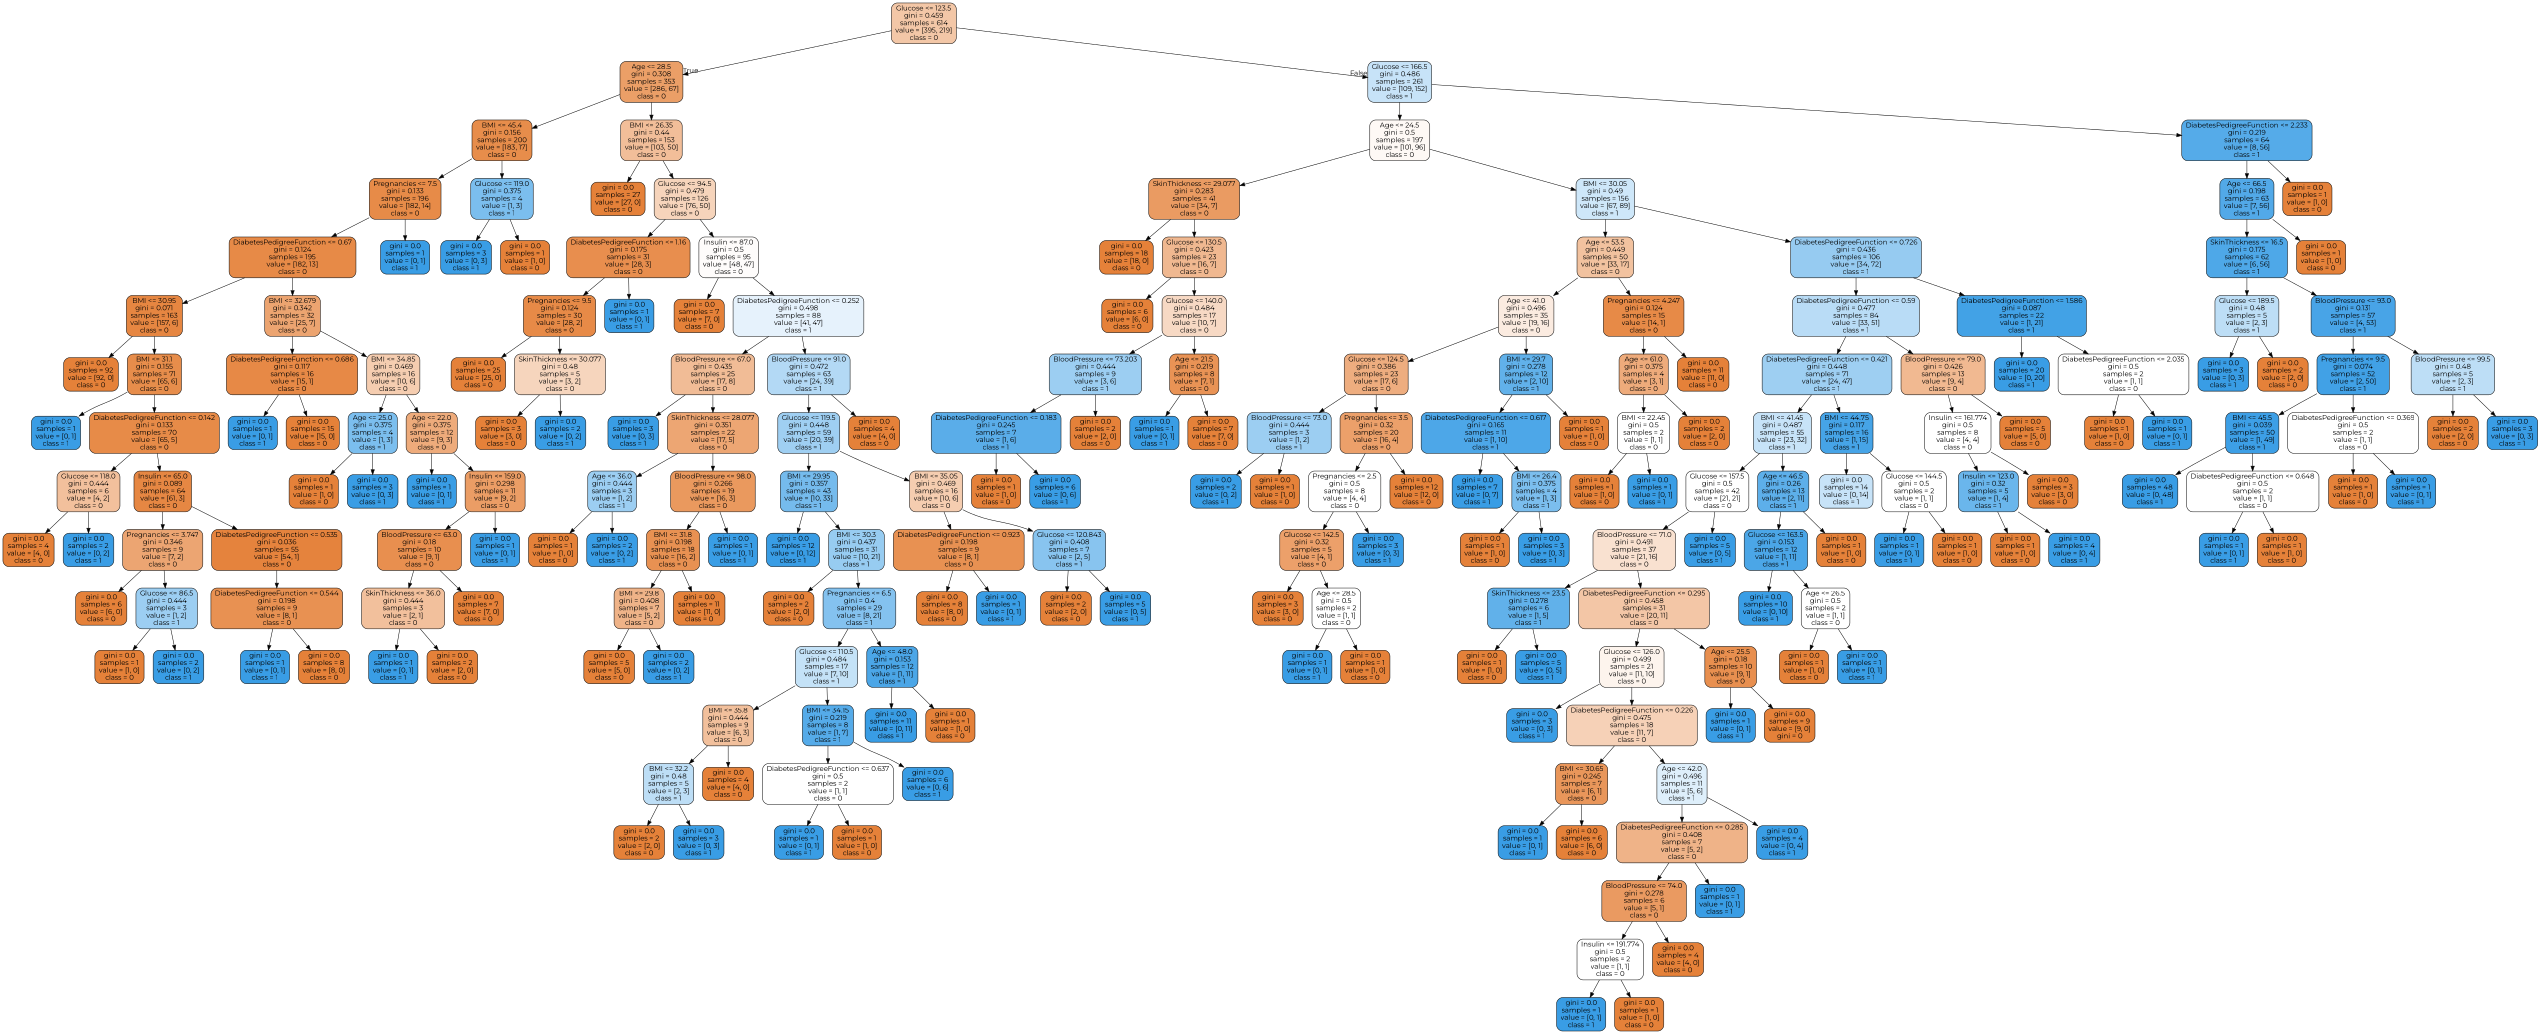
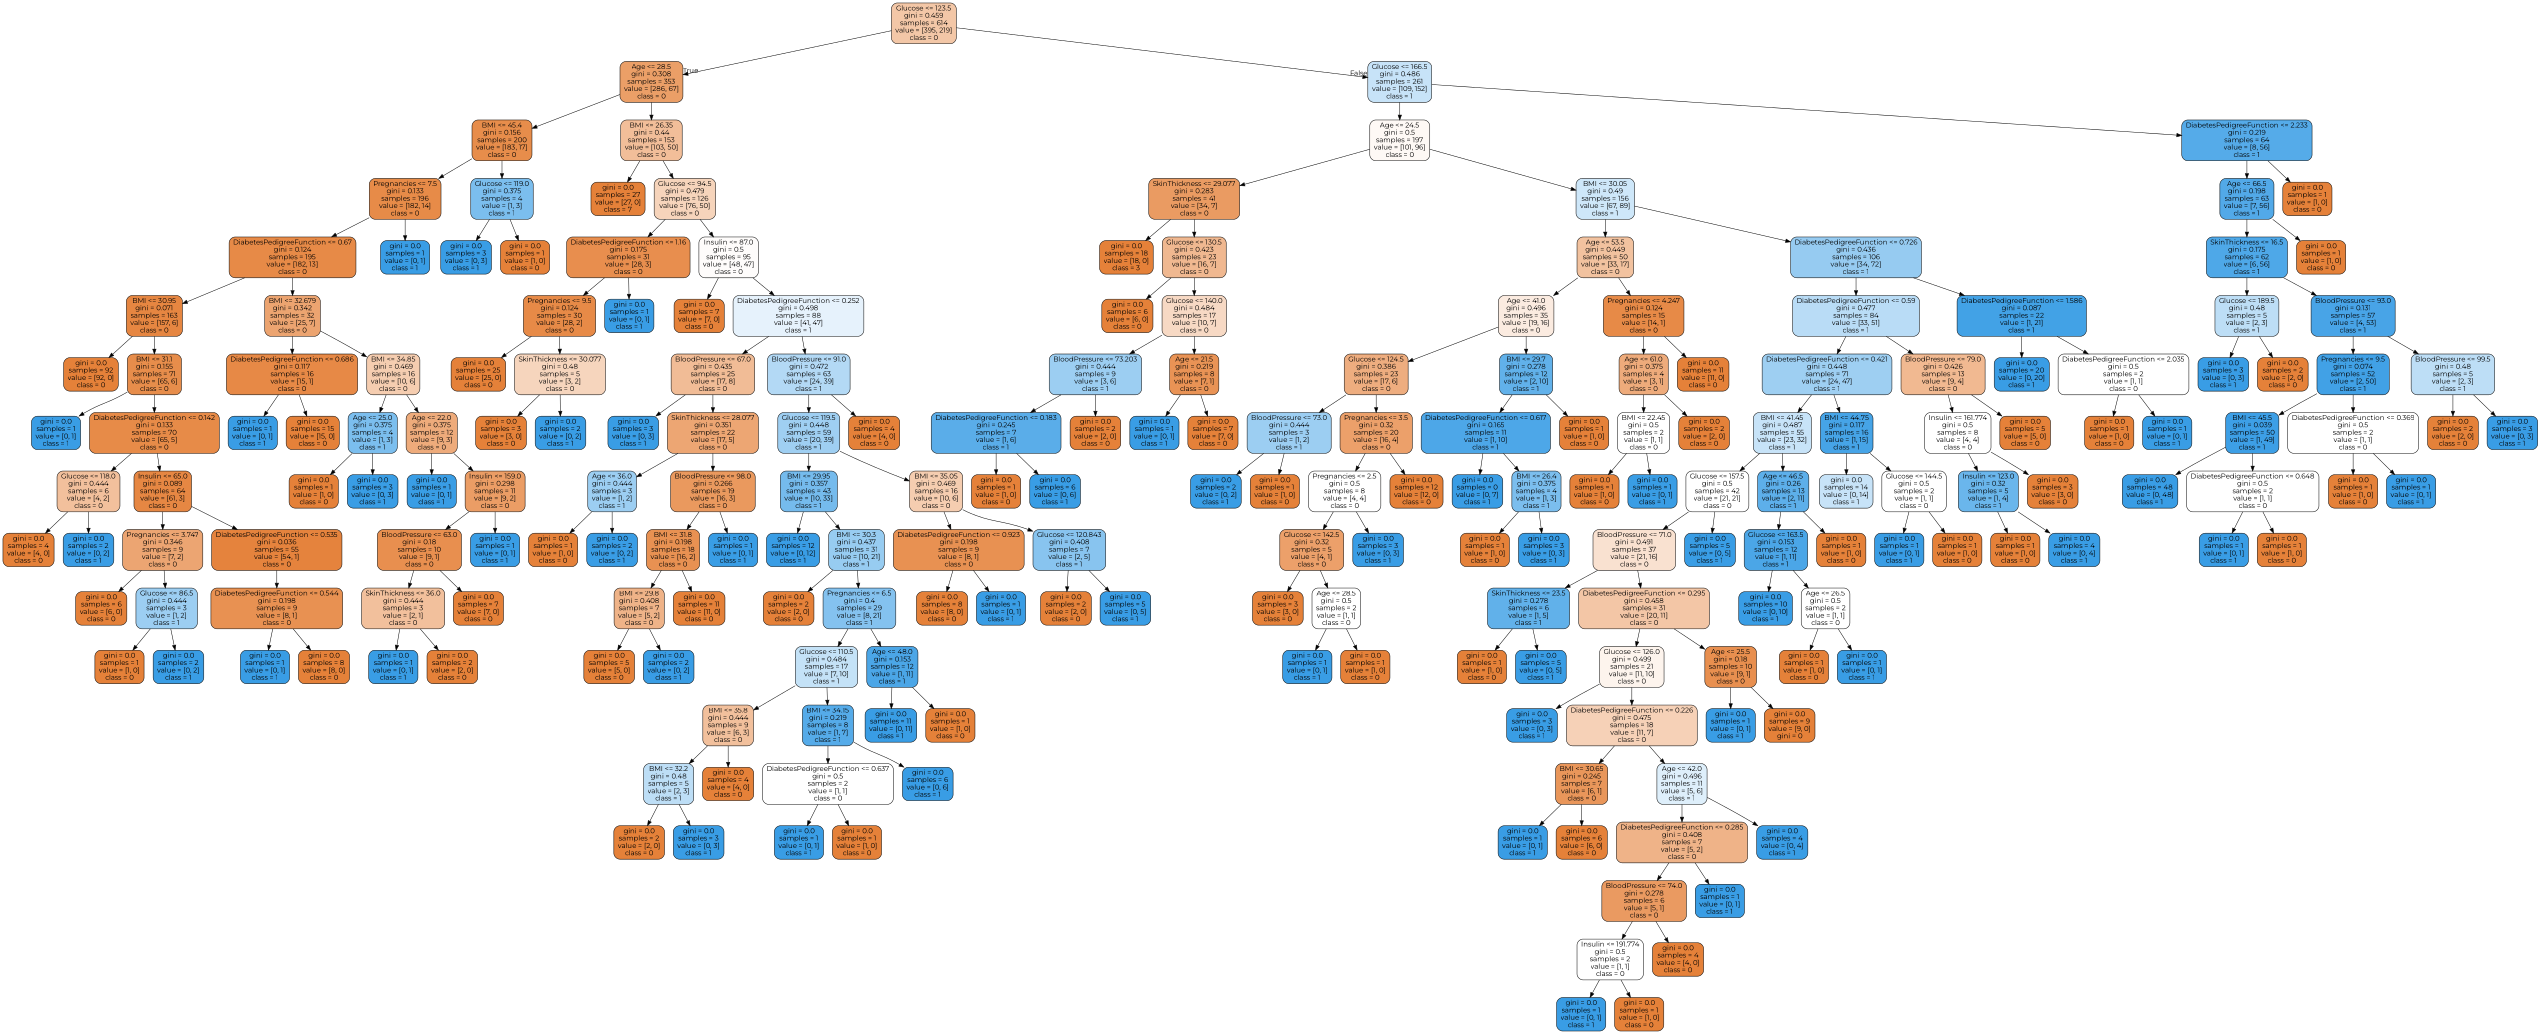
(618, 199) -> (618, 199)
(1126, 257) -> (1126, 257)
(1477, 491) -> (1477, 491)
